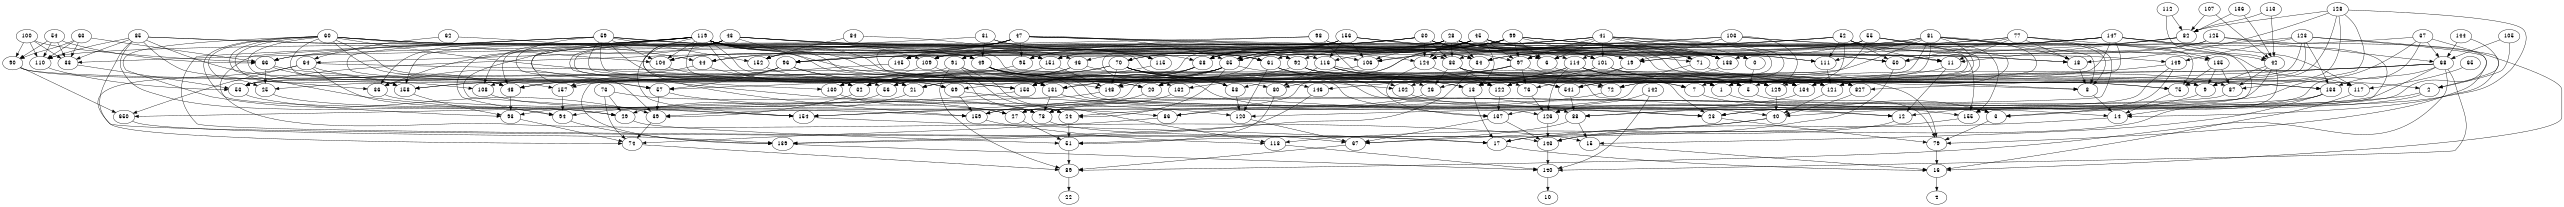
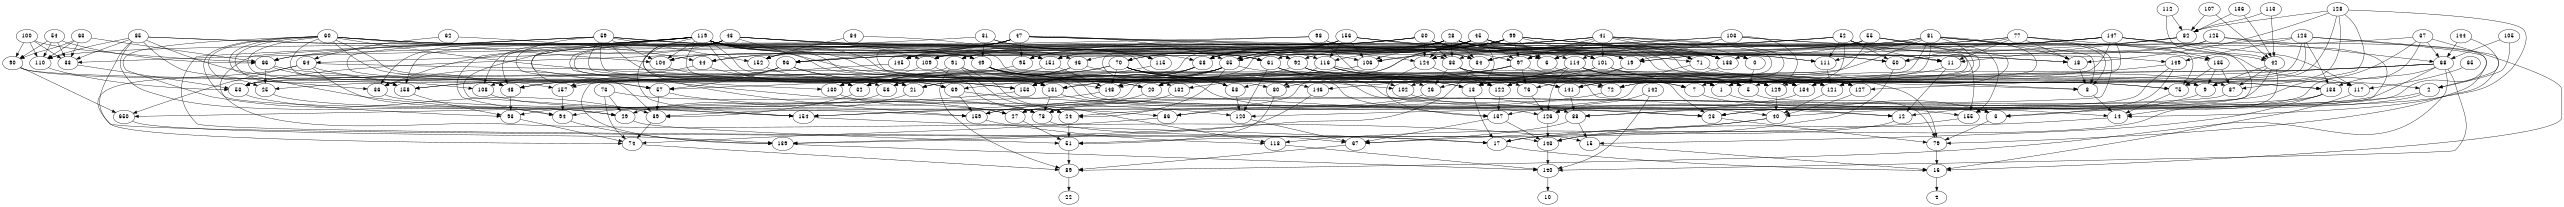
(1569, 90) -> (1569, 90)
(1860, 90) -> (1860, 90)
